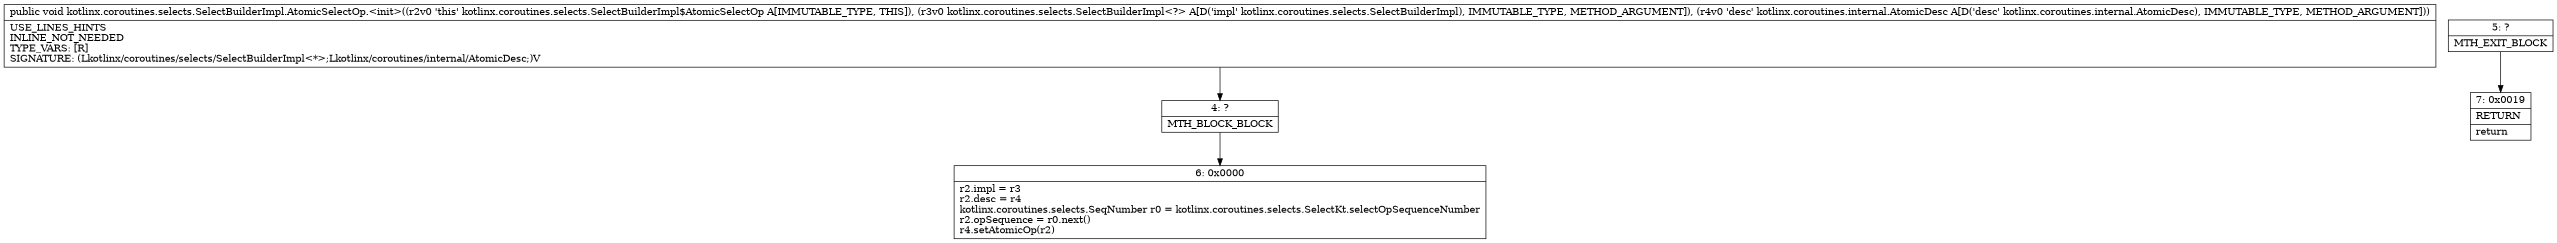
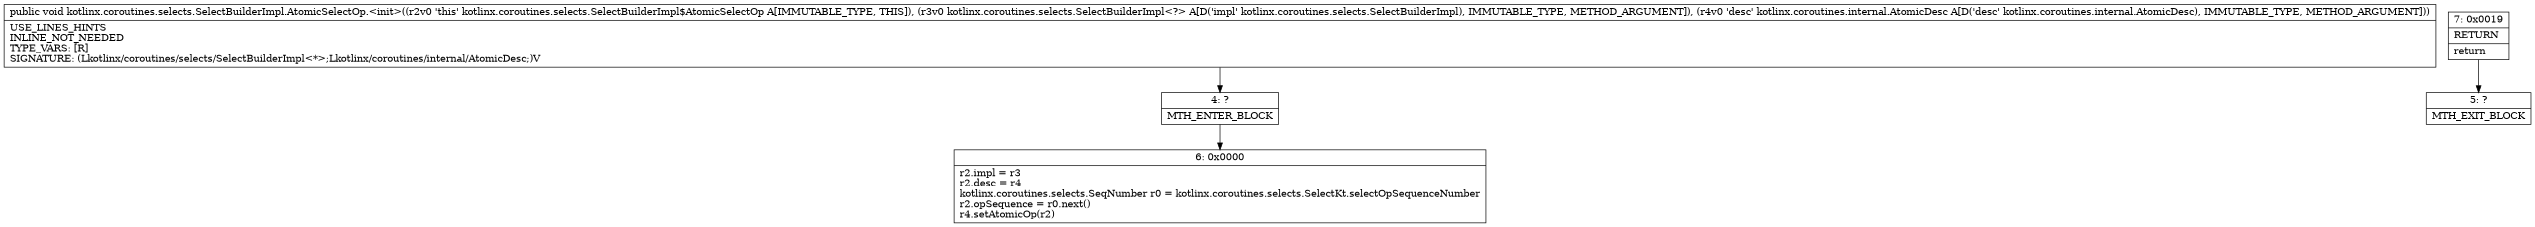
(2501, 69) -> (2479, 73)
(1220, 124) -> (1220, 116)
